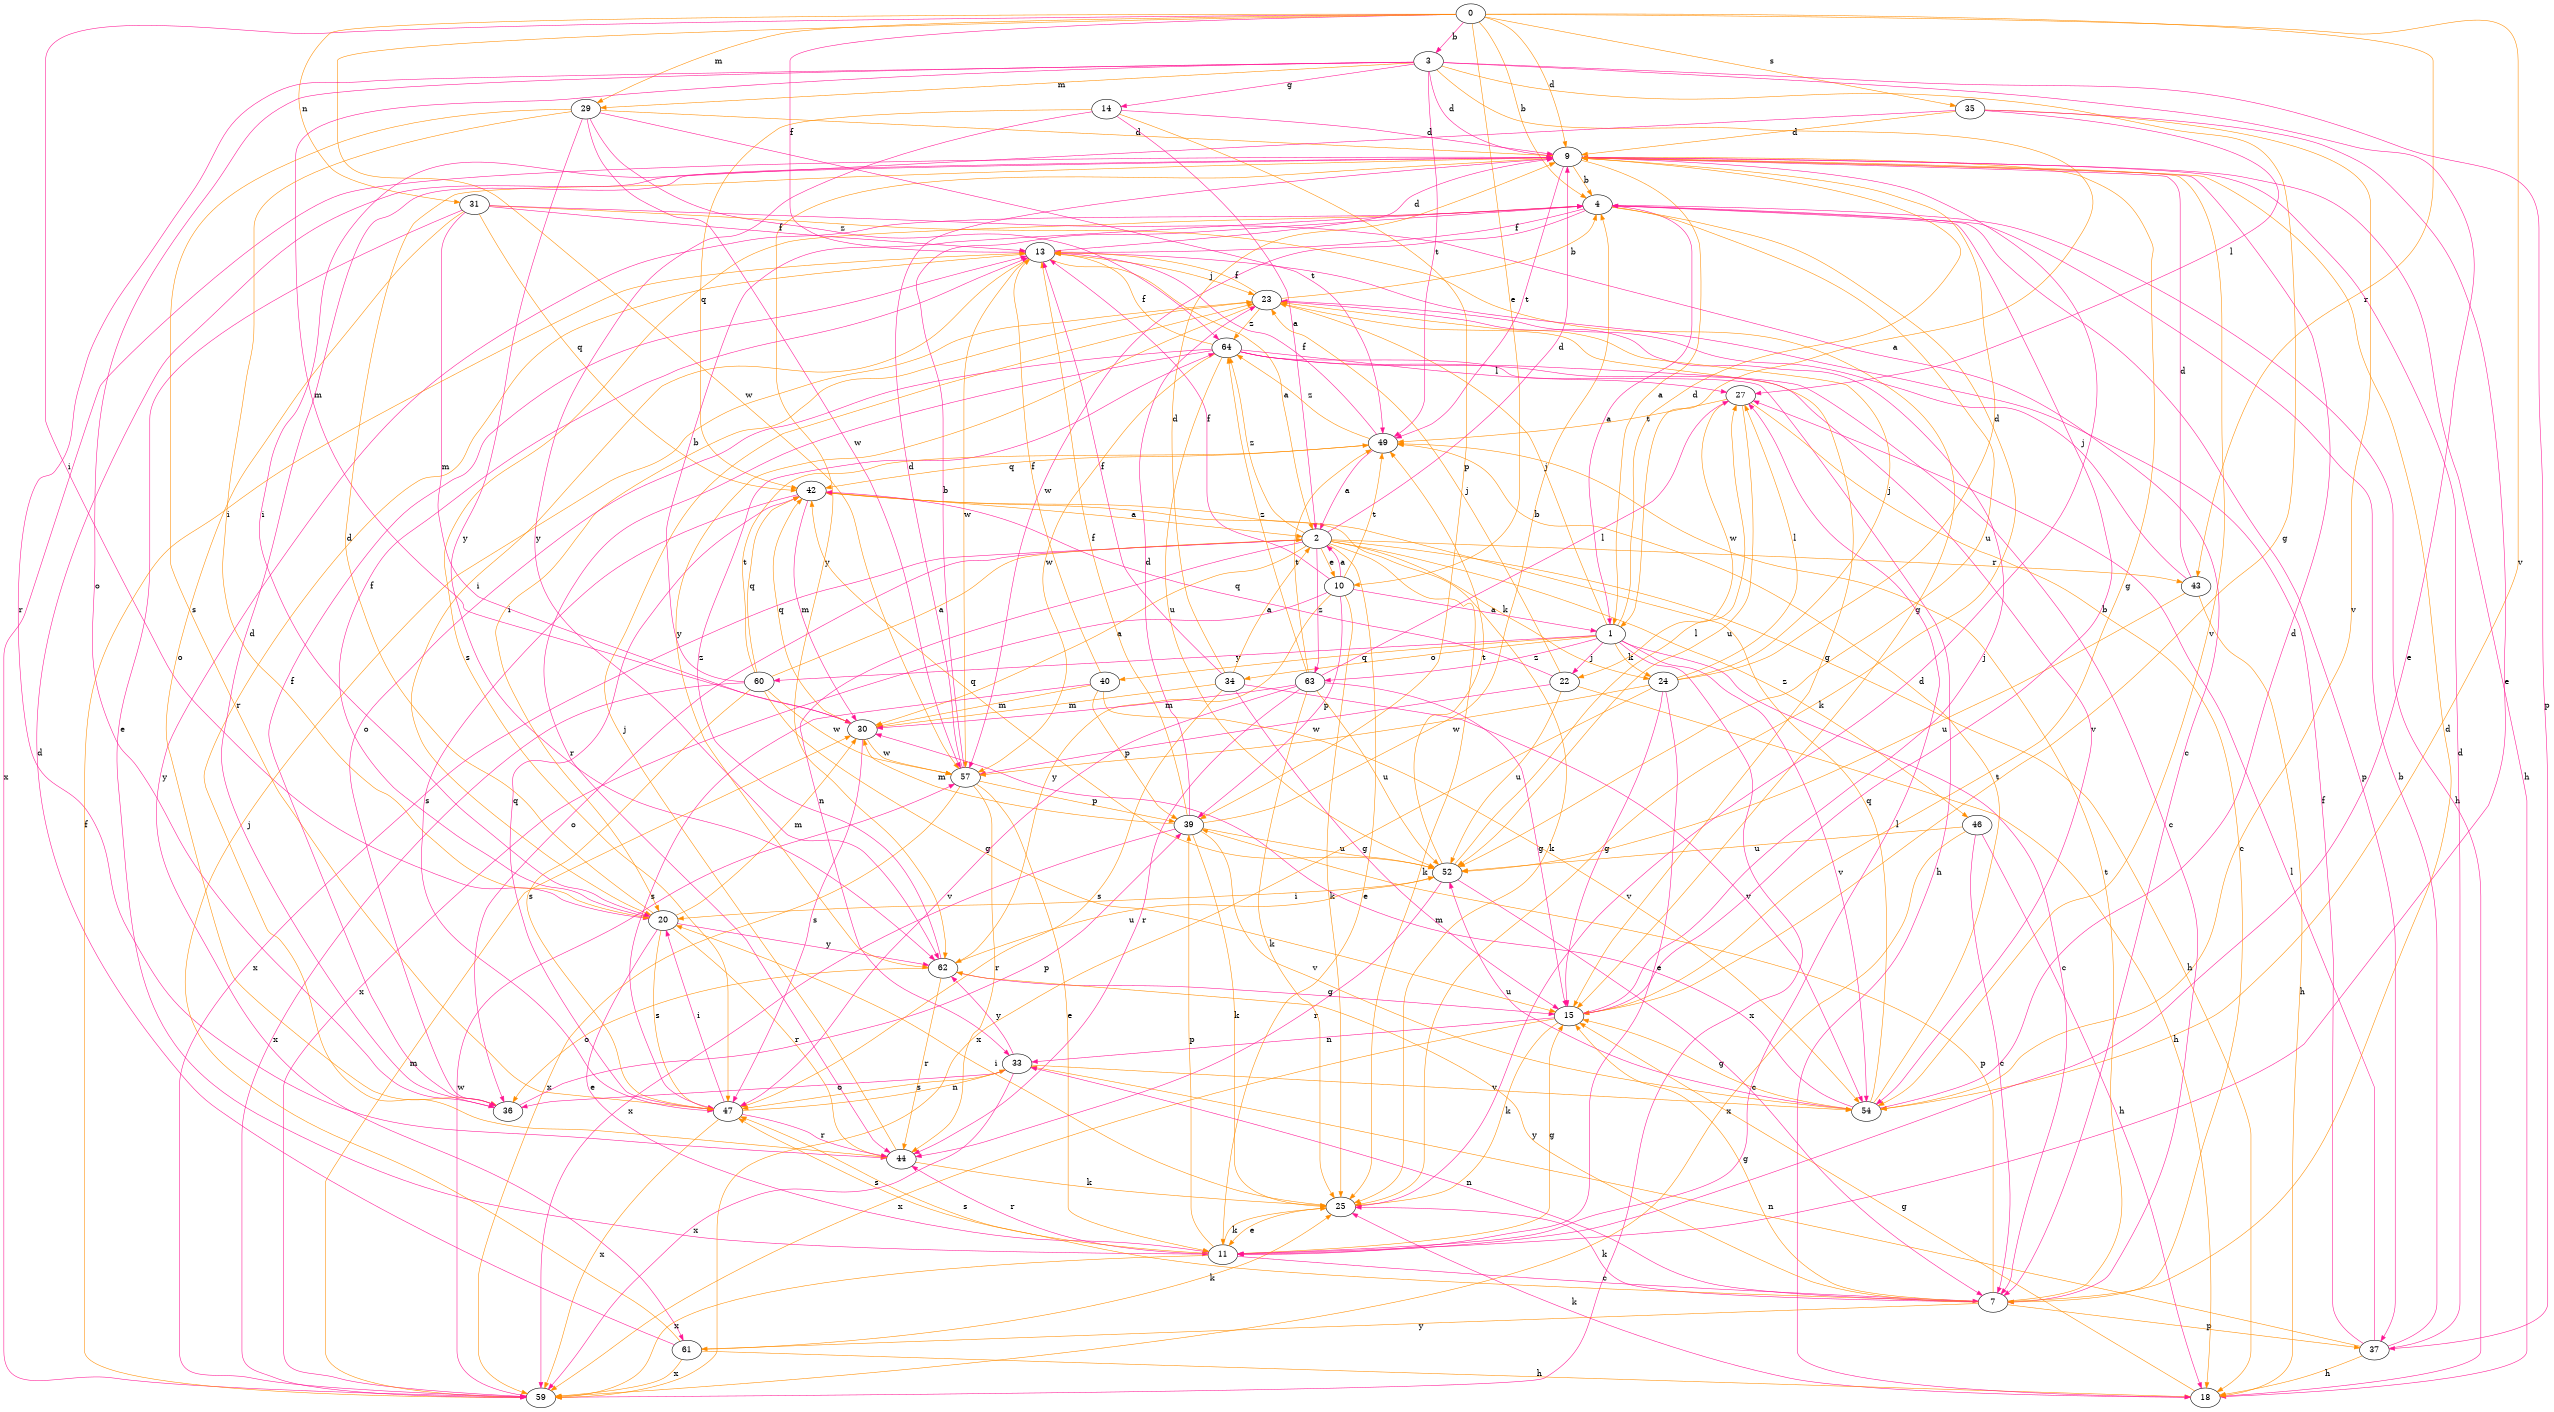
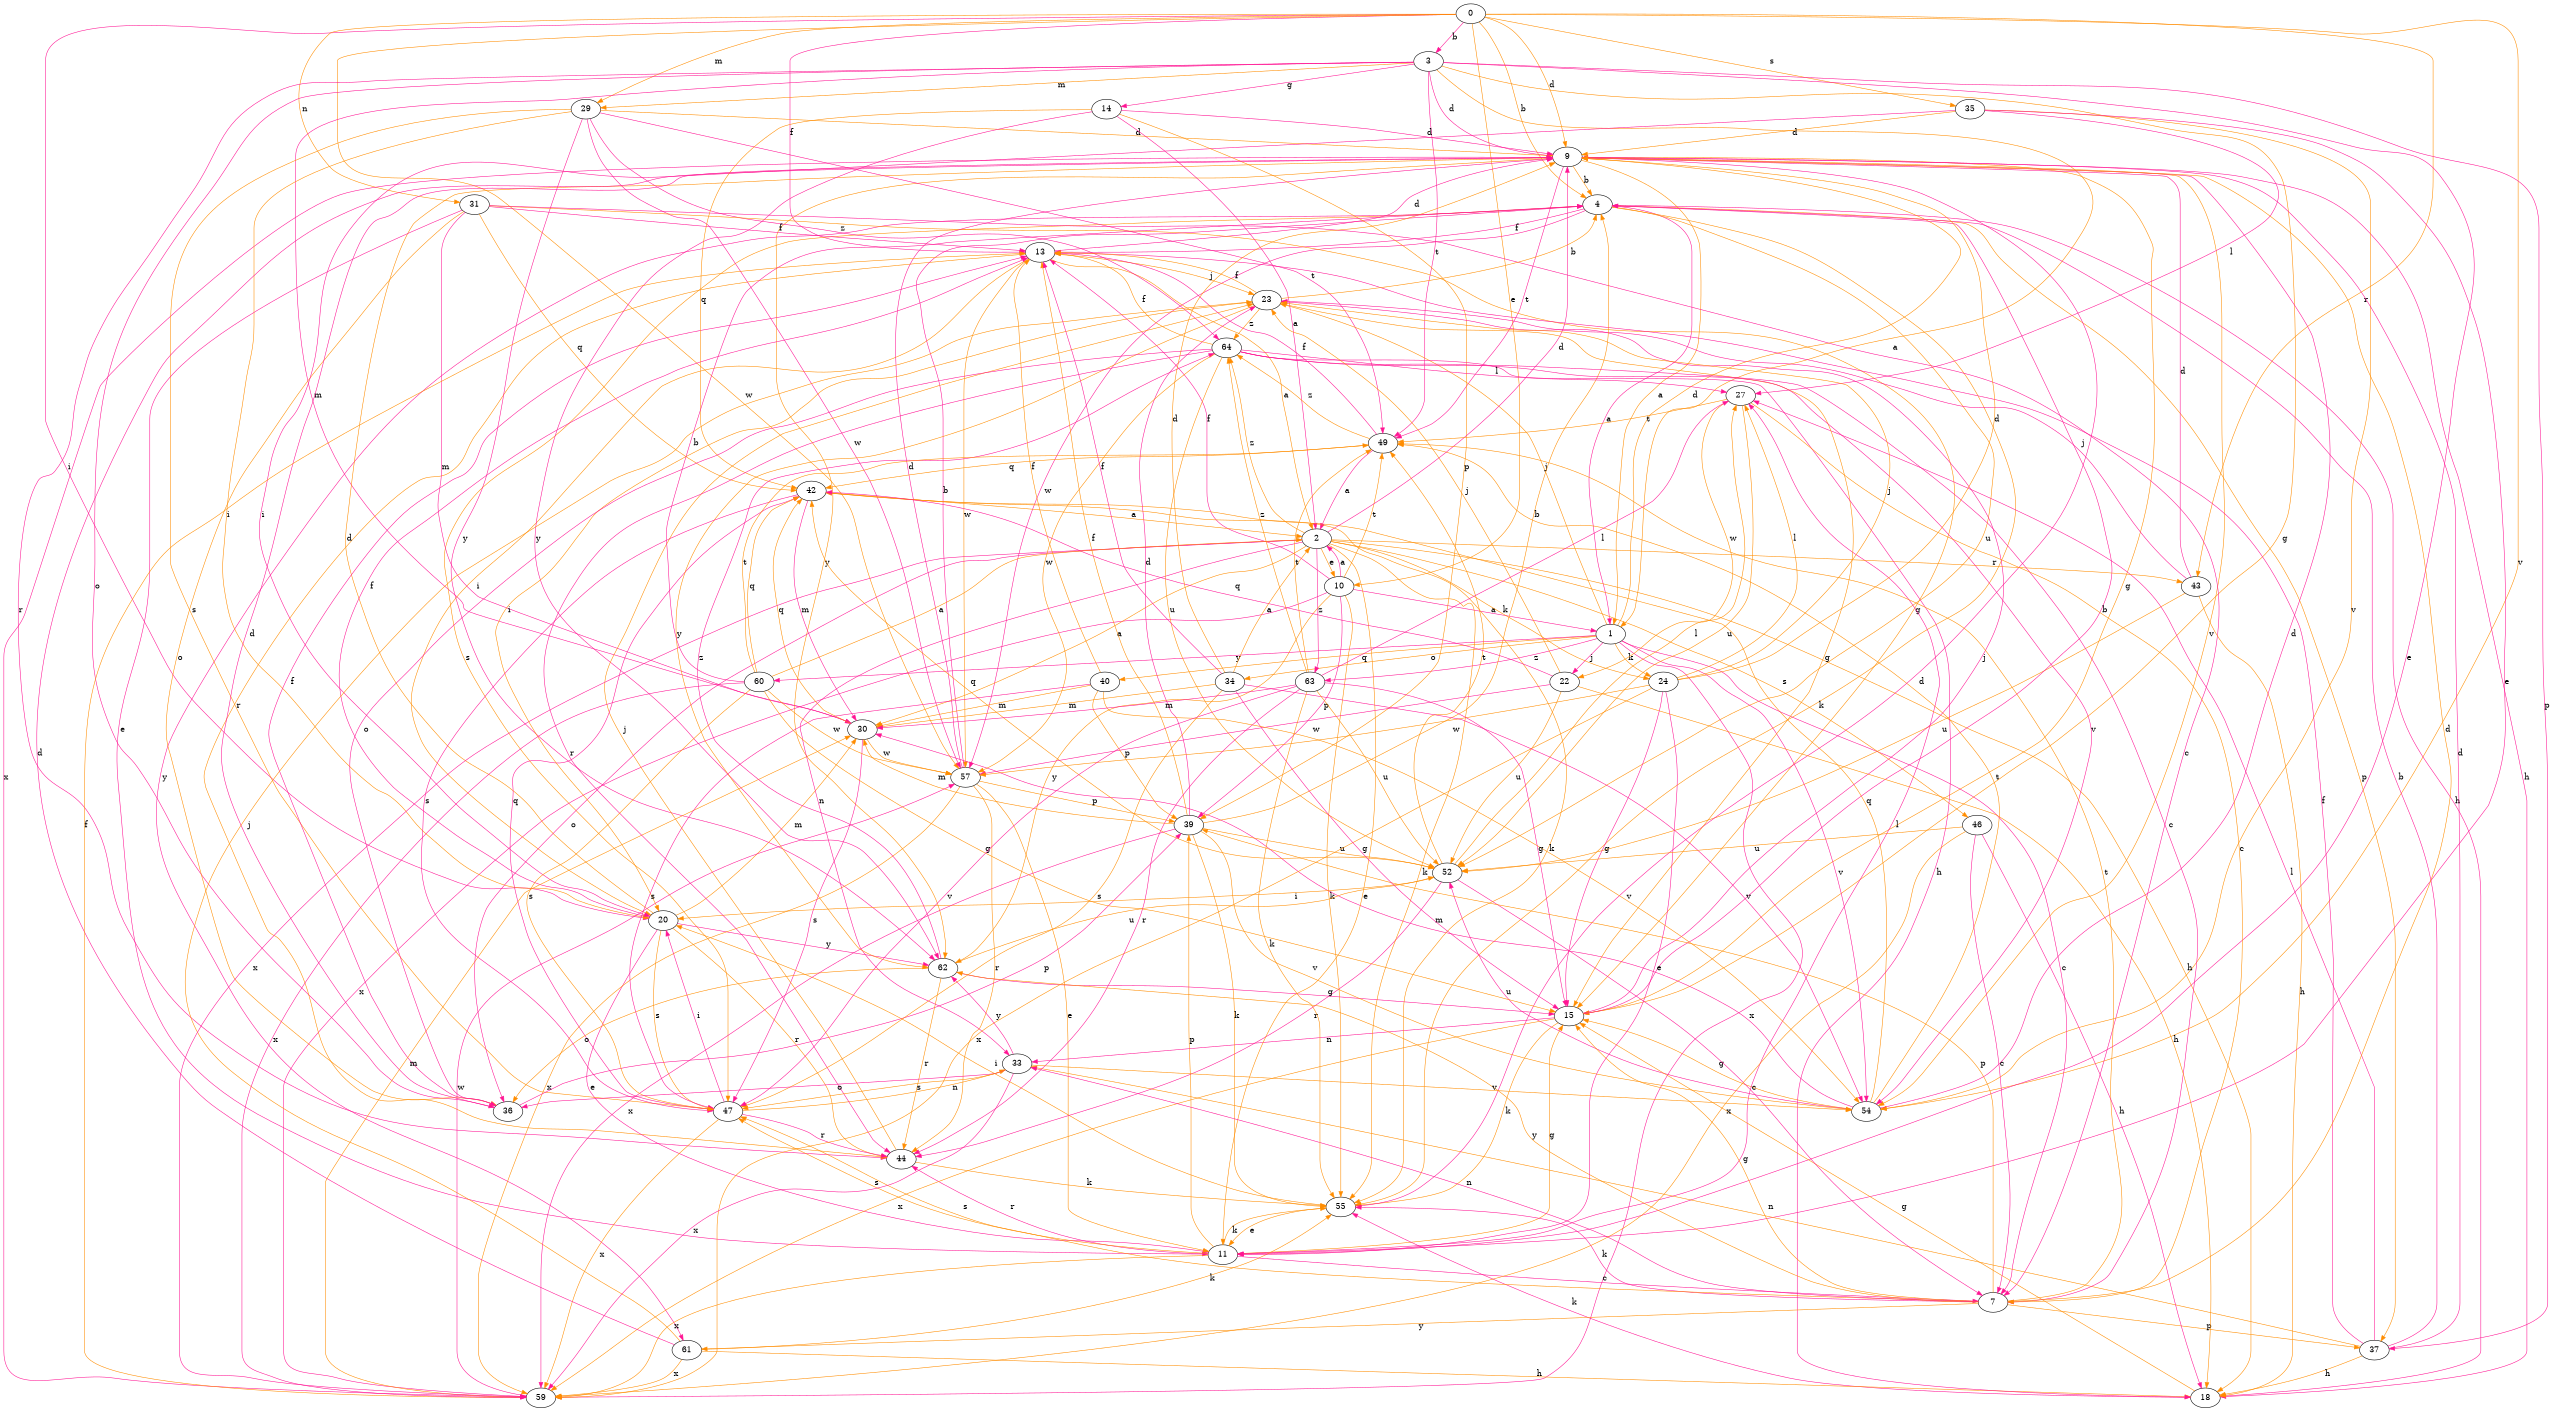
(2272, 552) -> (2272, 552)
(1785, 682) -> (1785, 682)
(1341, 1207) -> (1341, 1207)
